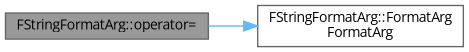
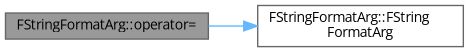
(361, 26) -> (361, 26)
